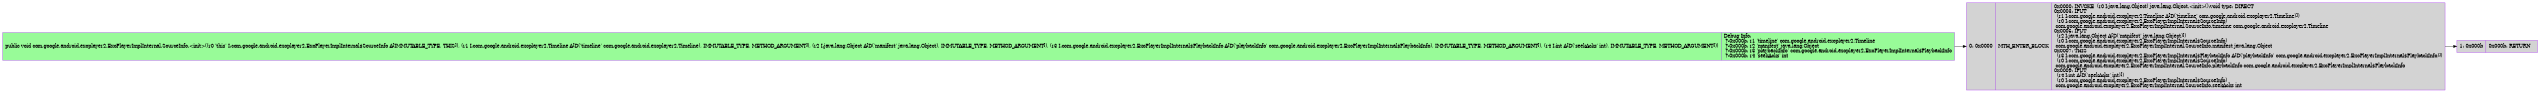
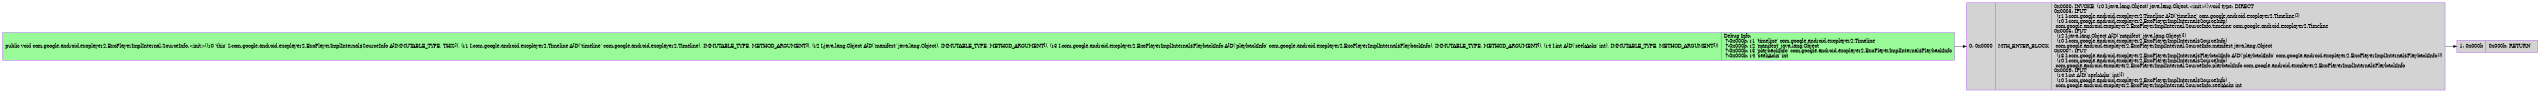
(2072, 51) -> (2072, 51)
